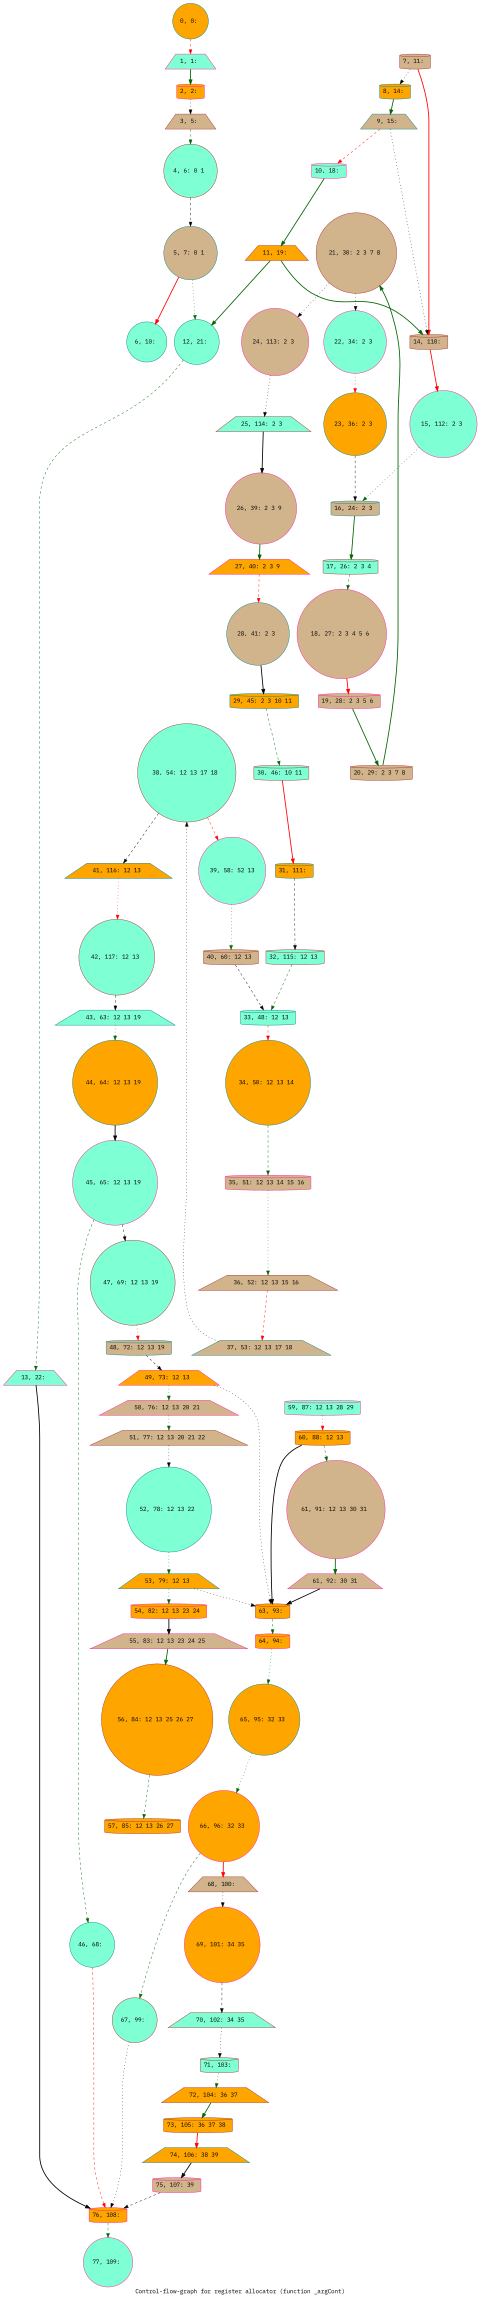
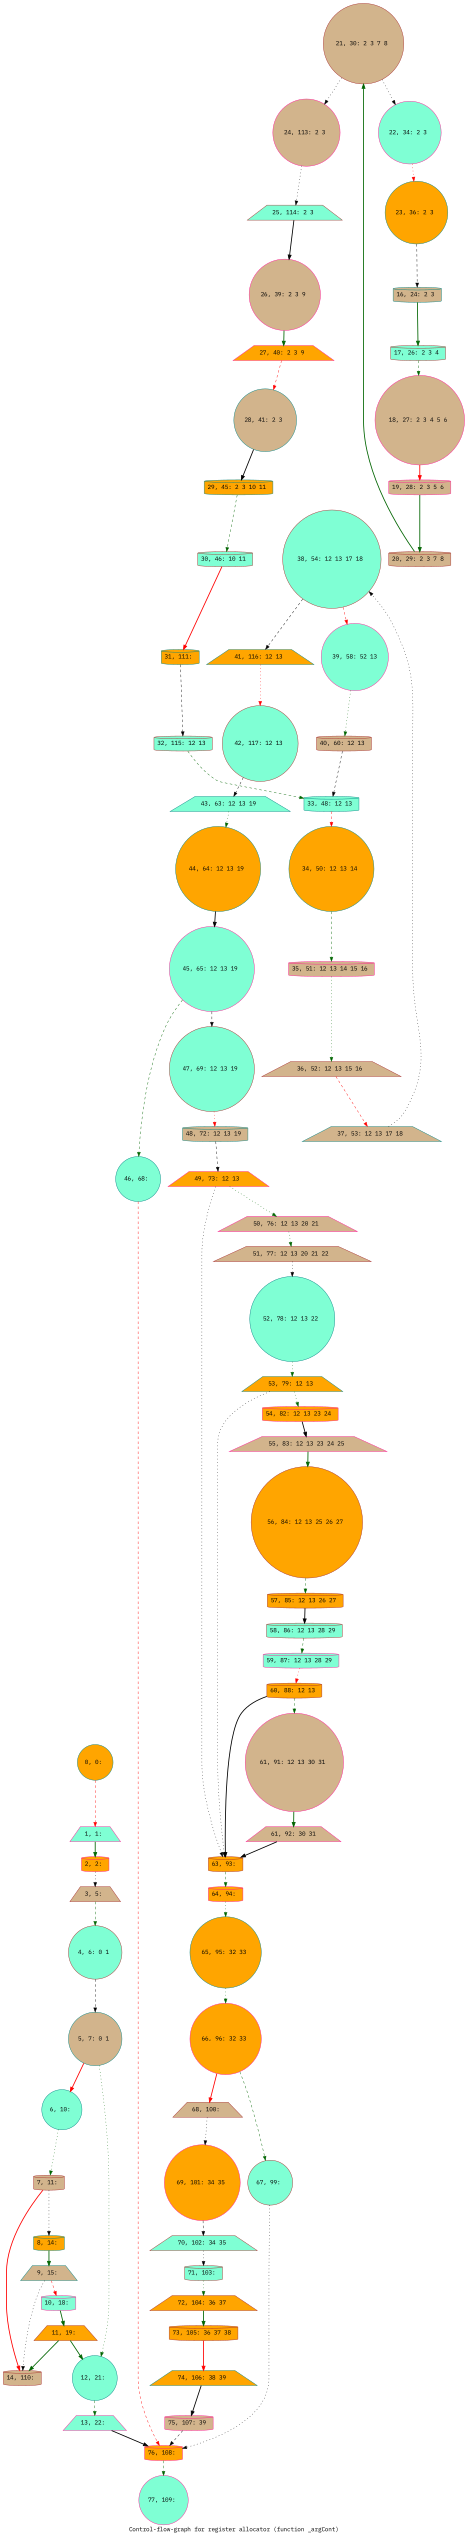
(443, 424) -> none
none -> (304, 1631)
none -> (55, 2150)
